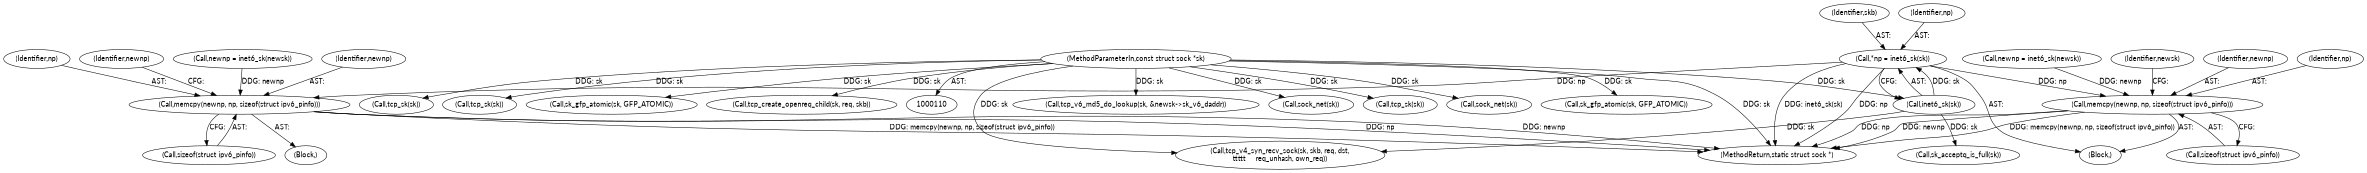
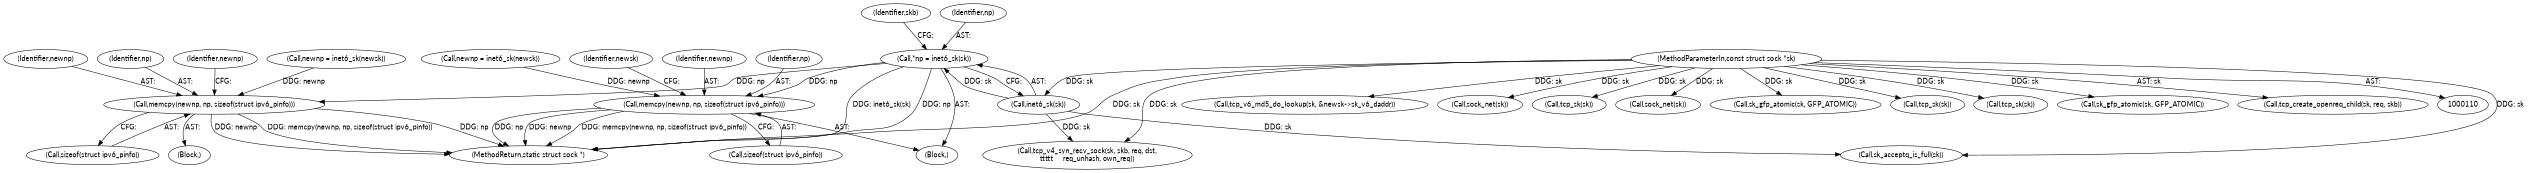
(1885, 36) -> (927, 36)
(927, 82) -> (2149, 82)
none -> (2433, 83)
